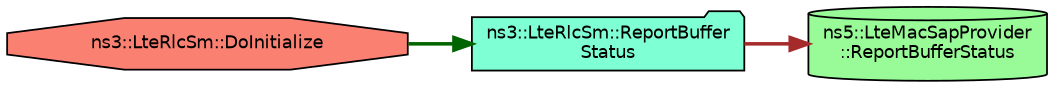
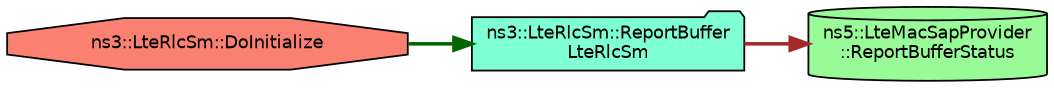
(608, 44) -> (608, 44)
